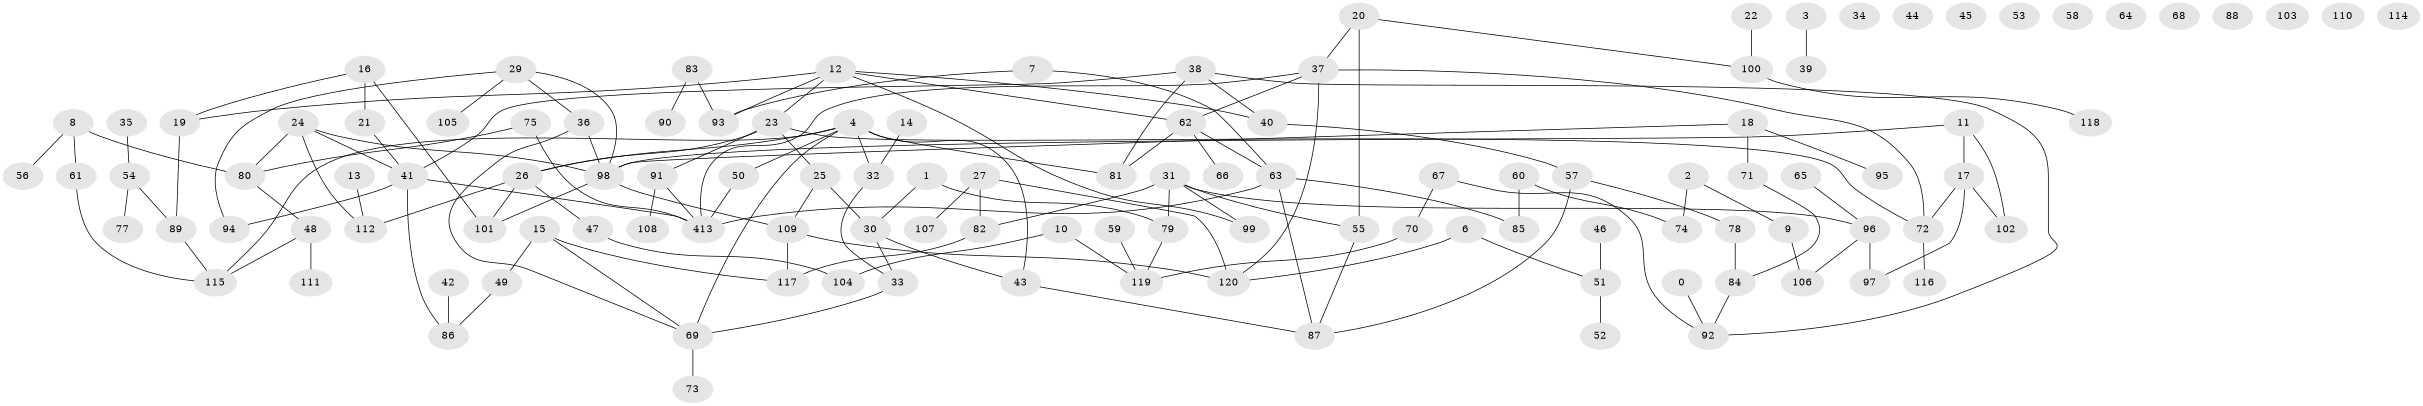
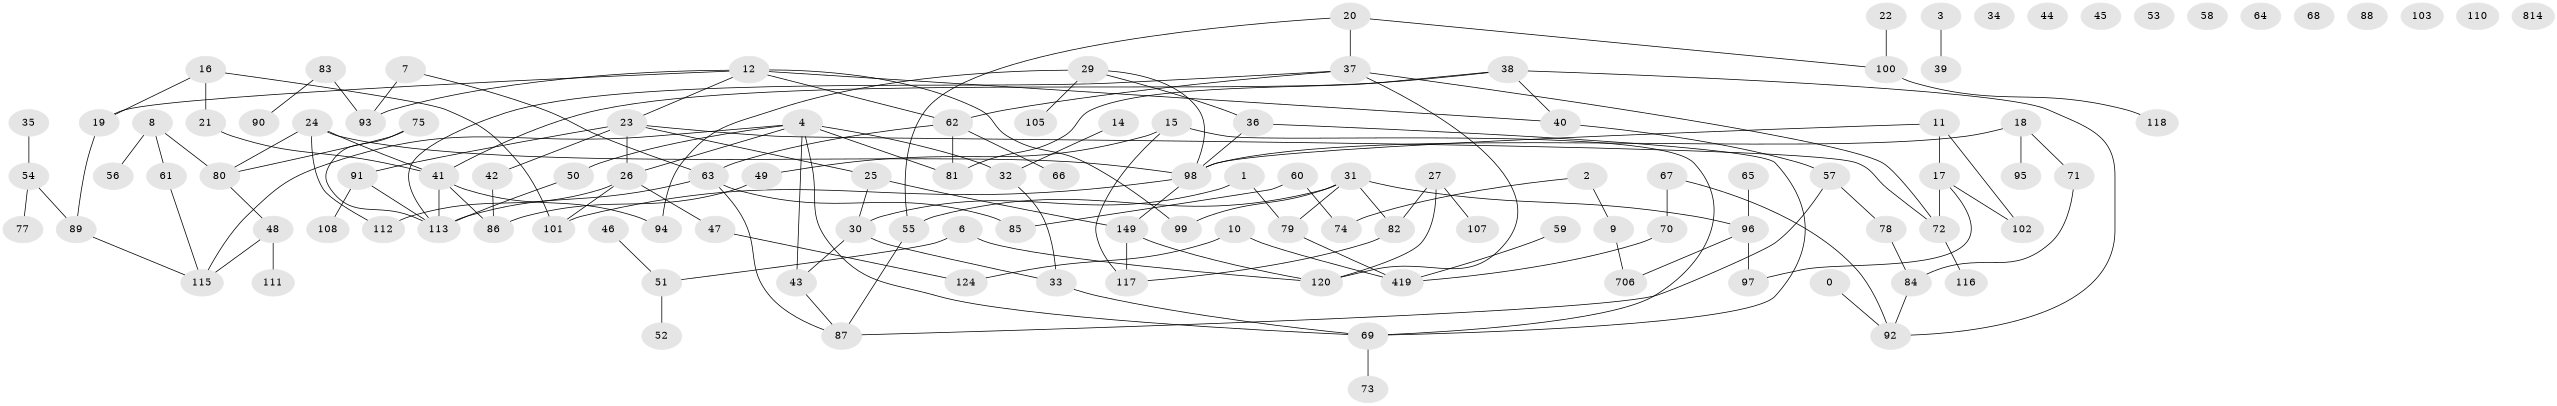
(2398, 16) -> (2533, 16)
none -> (560, 150)
(355, 176) -> none
(703, 229) -> (439, 229)
(788, 229) -> (1127, 229)
(843, 283) -> (966, 283)
(1142, 283) -> (1402, 283)
(1803, 283) -> (1626, 283)
